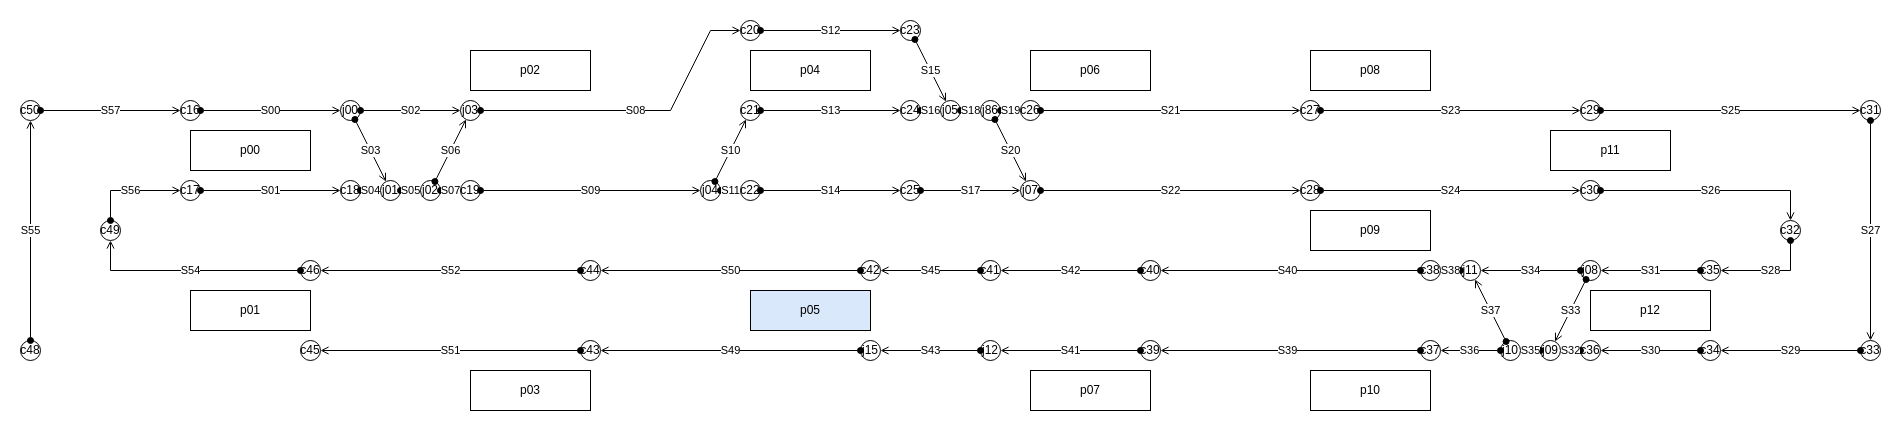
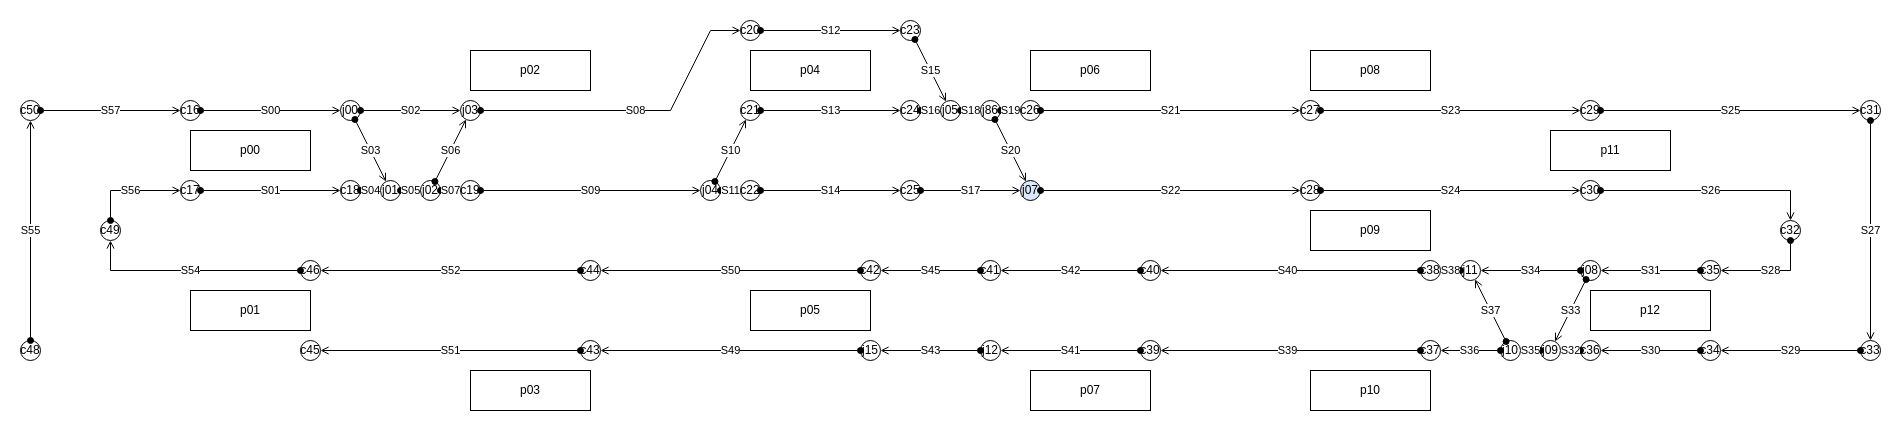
(1031, 191) -> (1031, 191)
(811, 311) -> (811, 311)
